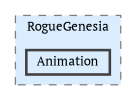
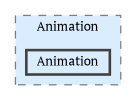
(68, 28) -> (68, 28)
